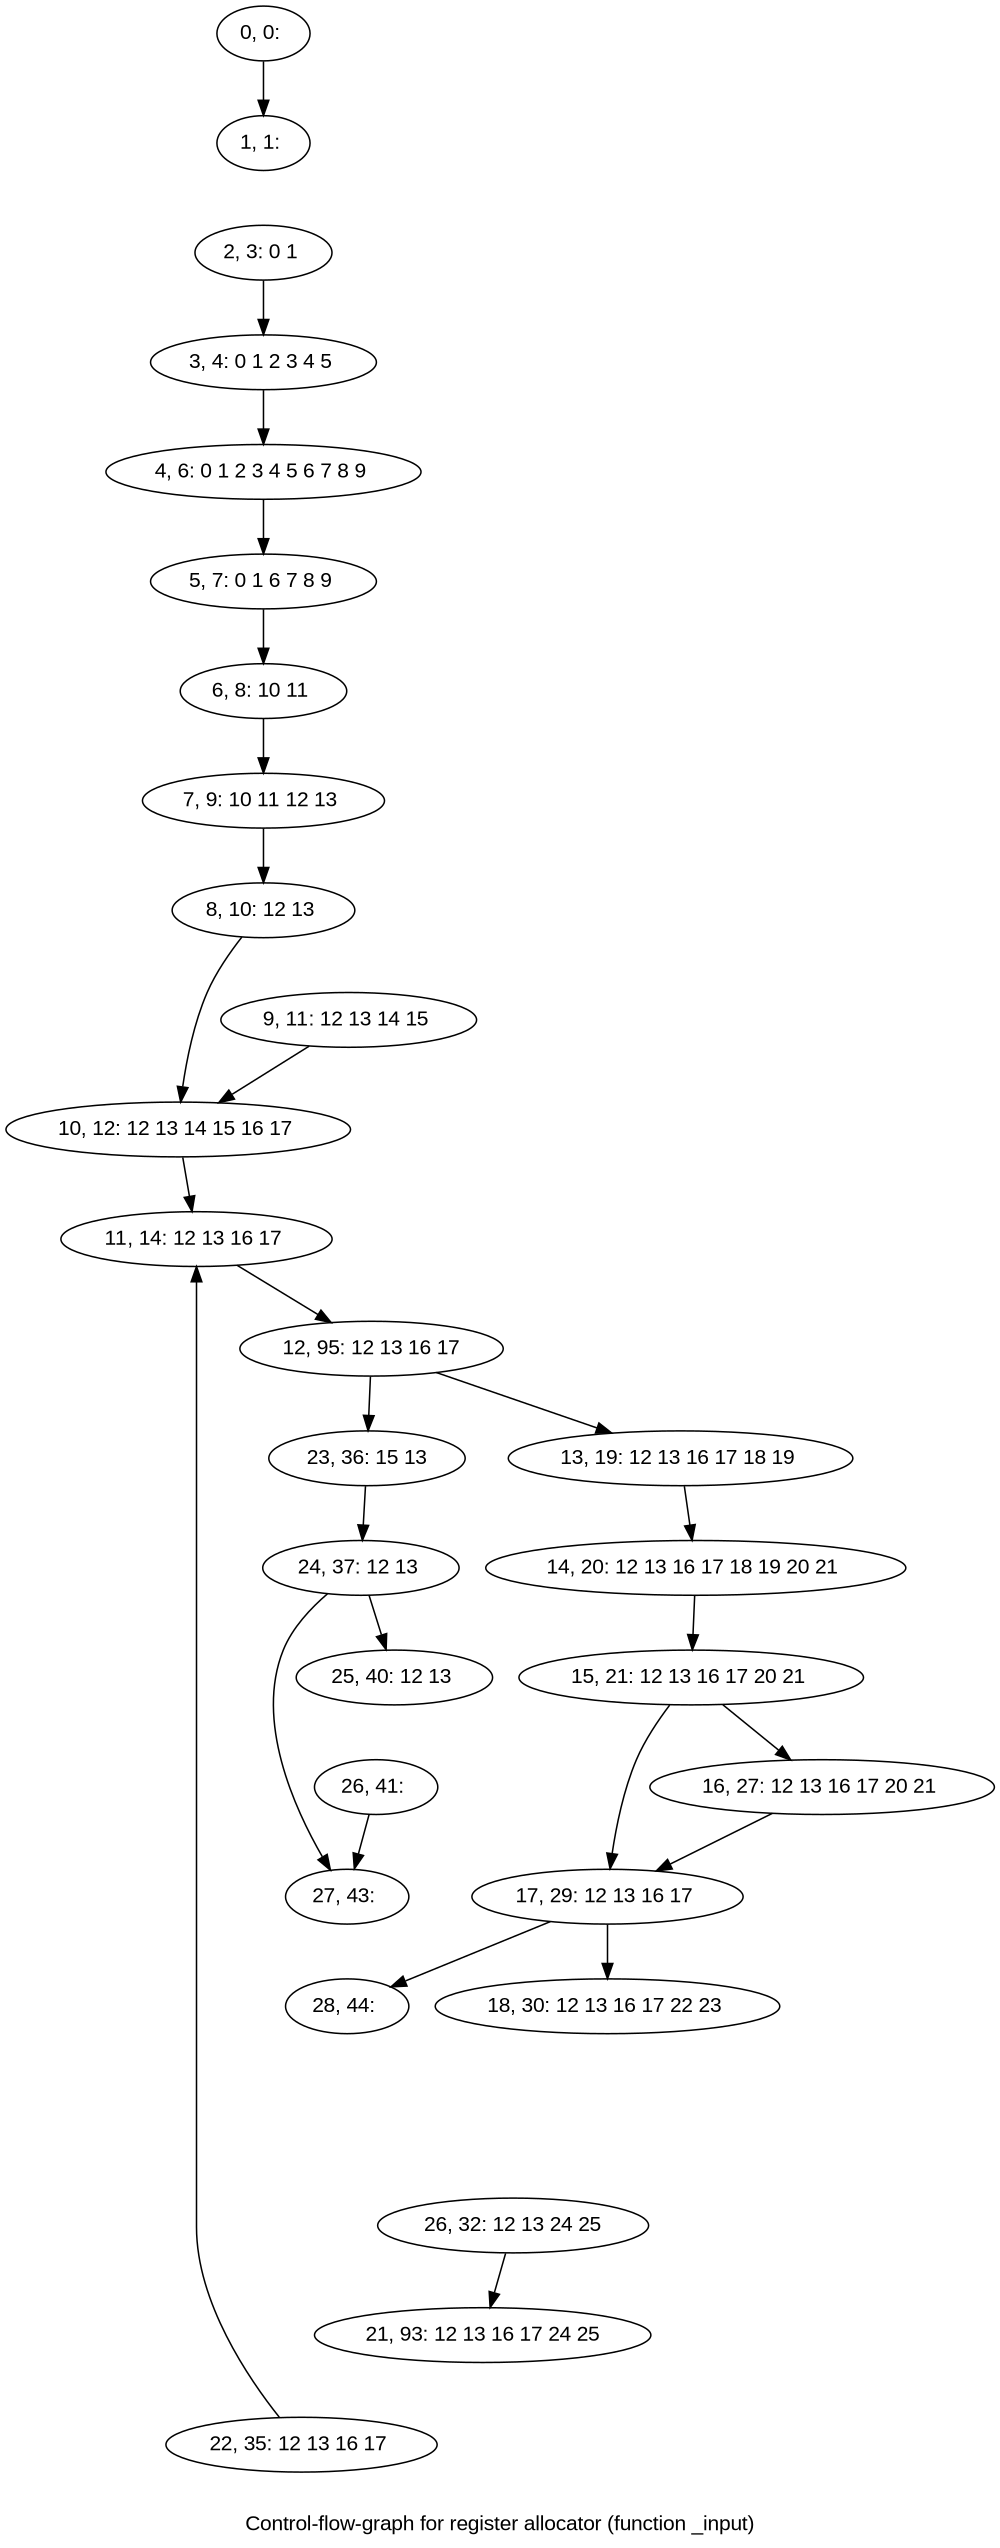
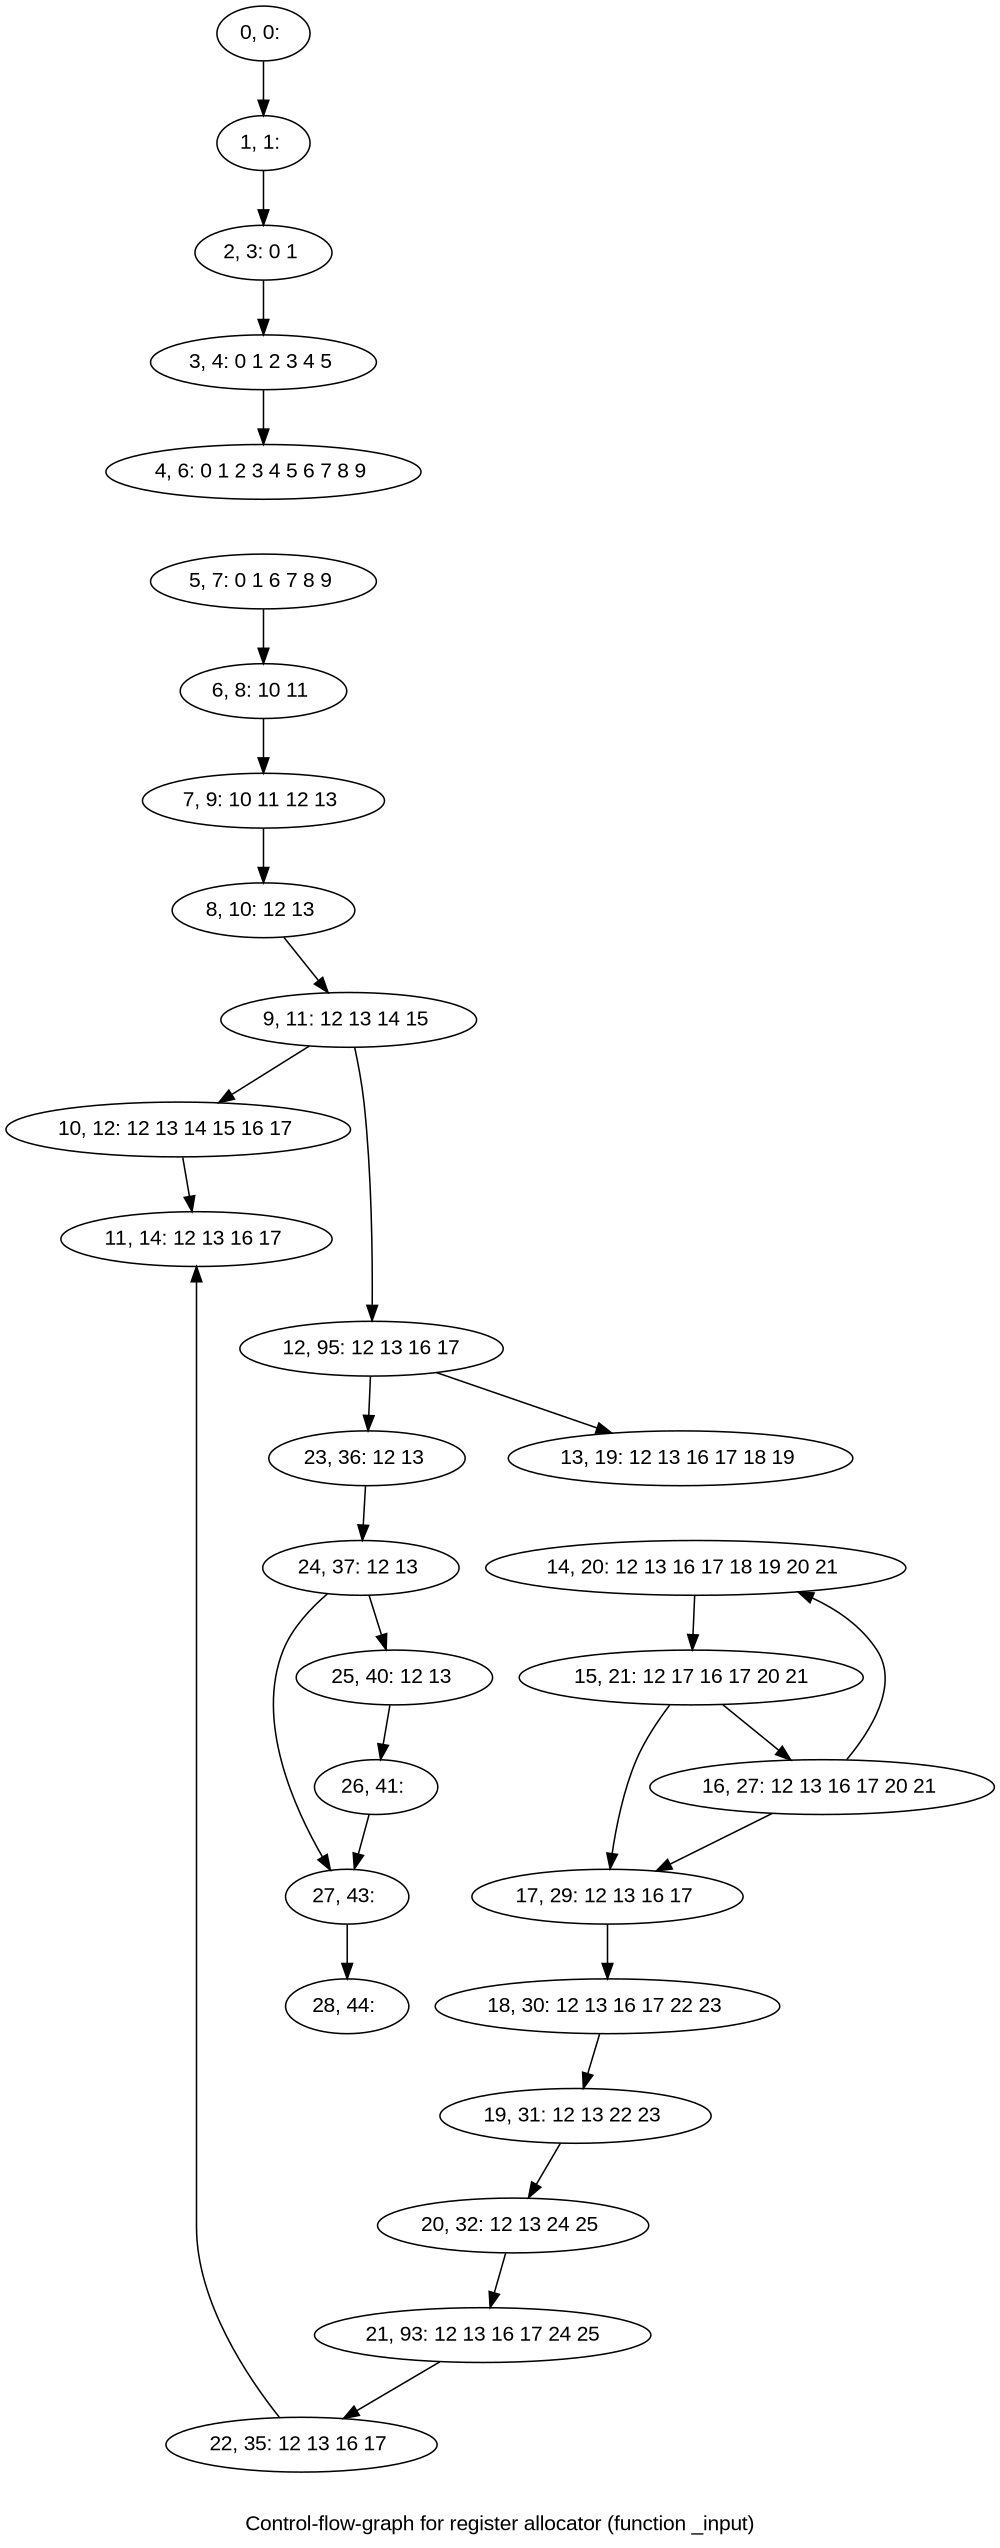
none -> (263, 190)
(263, 519) -> none
(201, 1007) -> (301, 959)
(278, 1290) -> (370, 1176)
(367, 1458) -> (367, 1458)
(687, 1506) -> (884, 1667)
(691, 1677) -> (691, 1677)
none -> (387, 1725)
(478, 1951) -> (347, 1944)
none -> (576, 2116)
(513, 2225) -> (513, 2225)
none -> (398, 2386)
